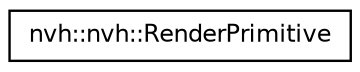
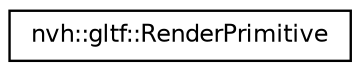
(180, 36) -> (180, 36)
